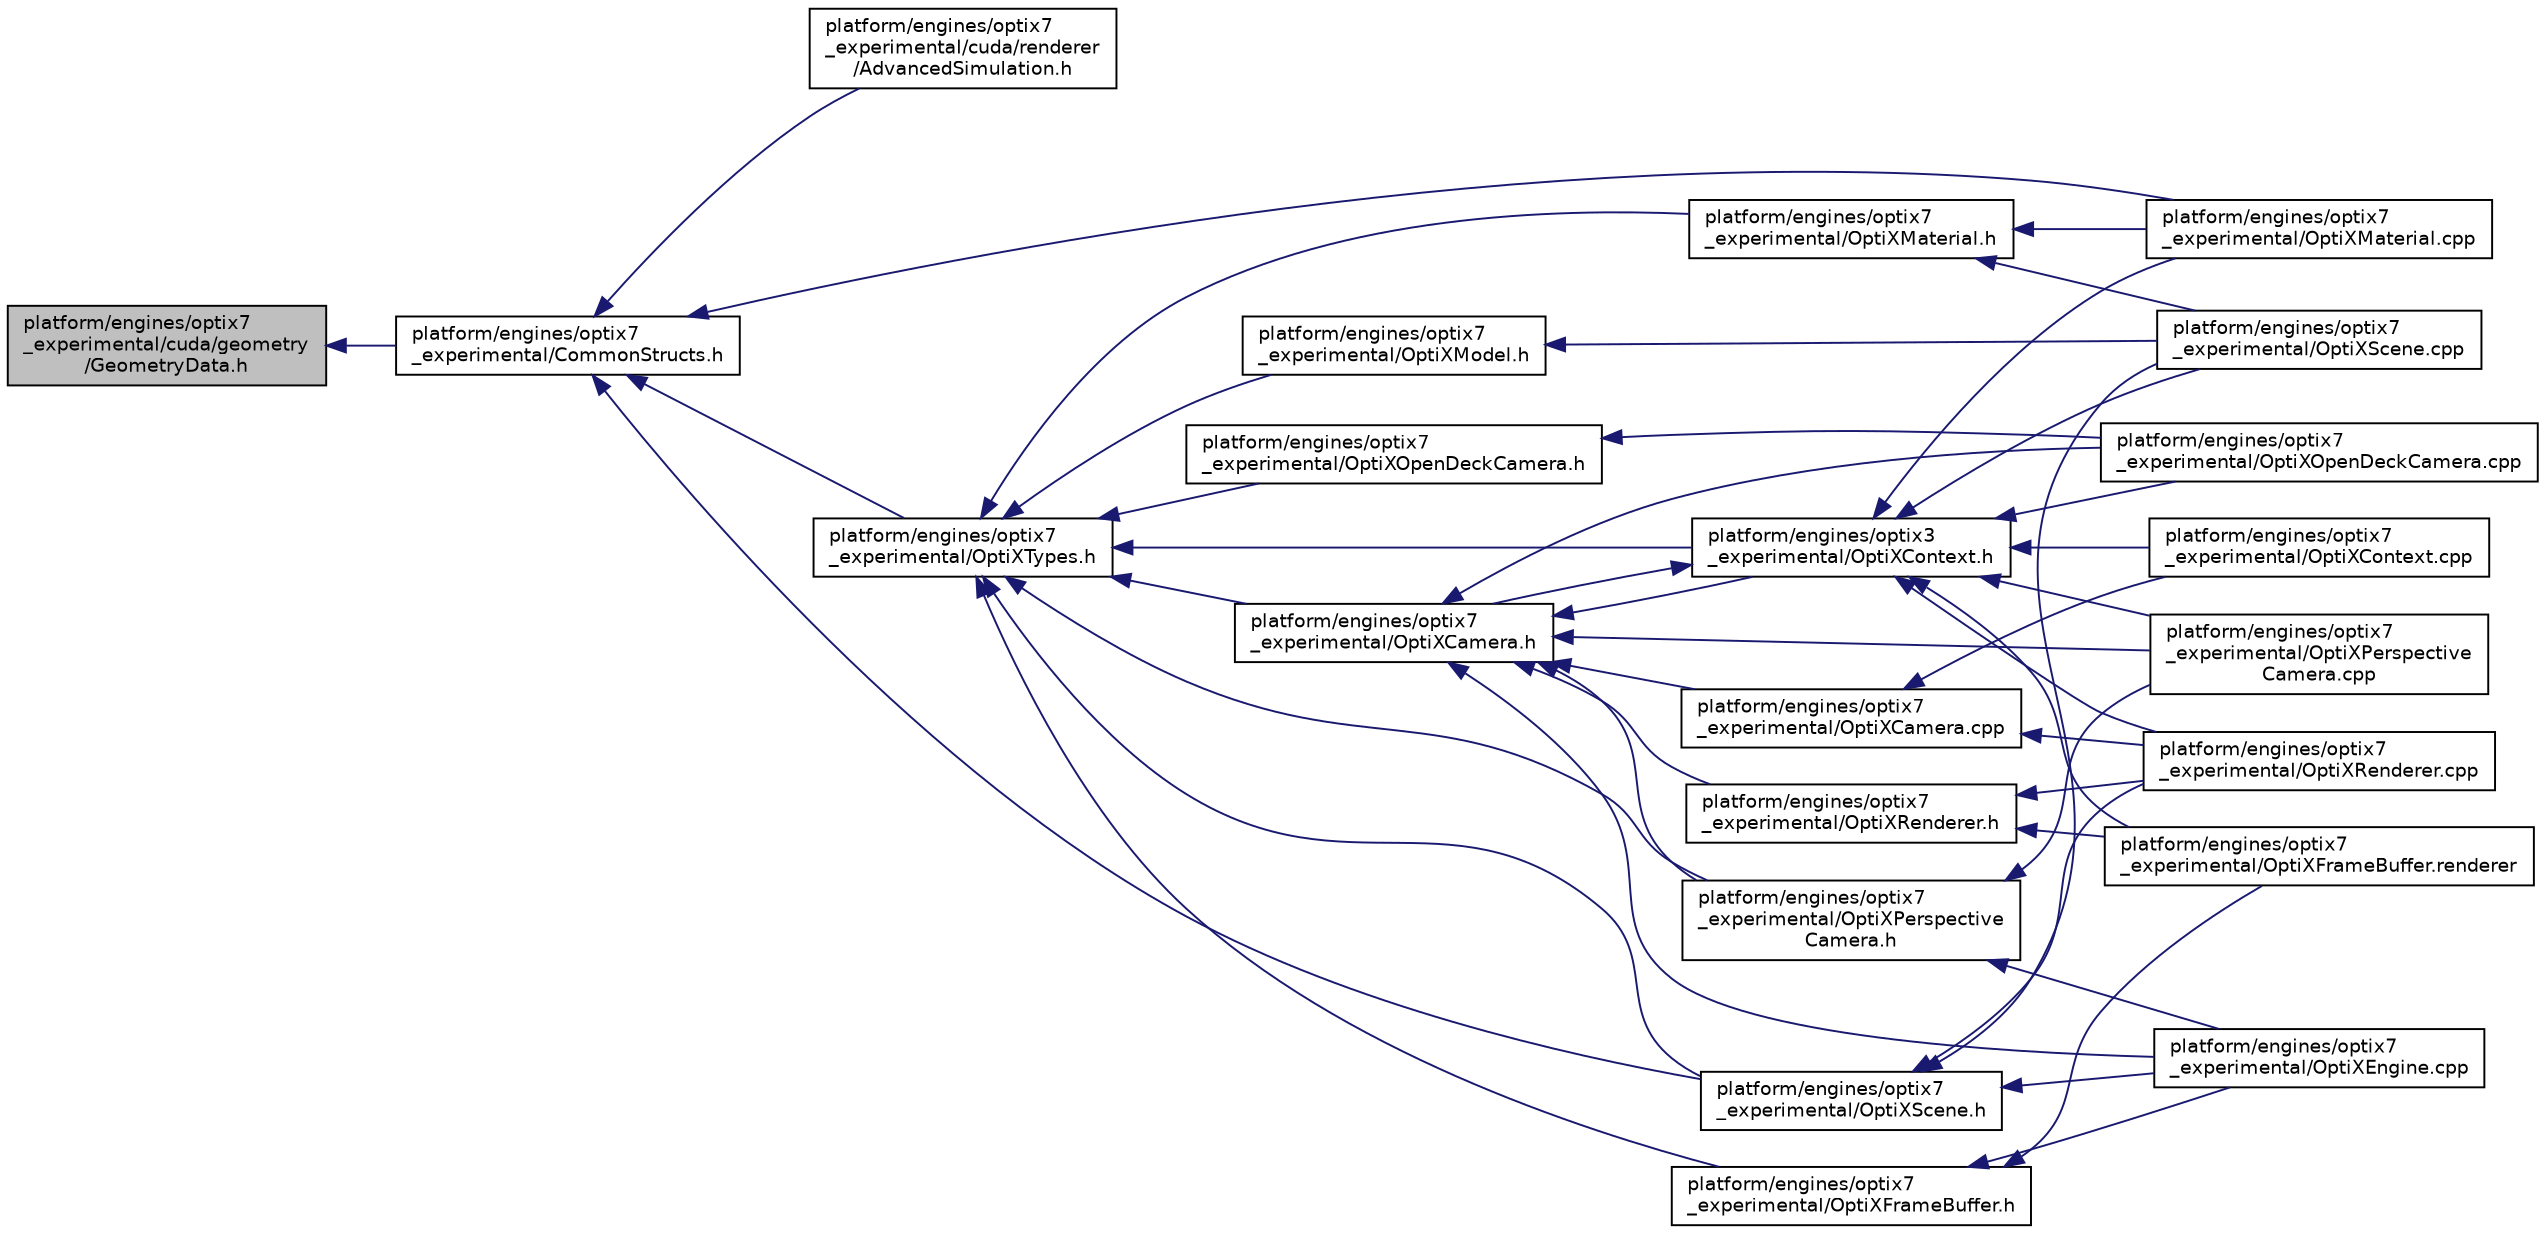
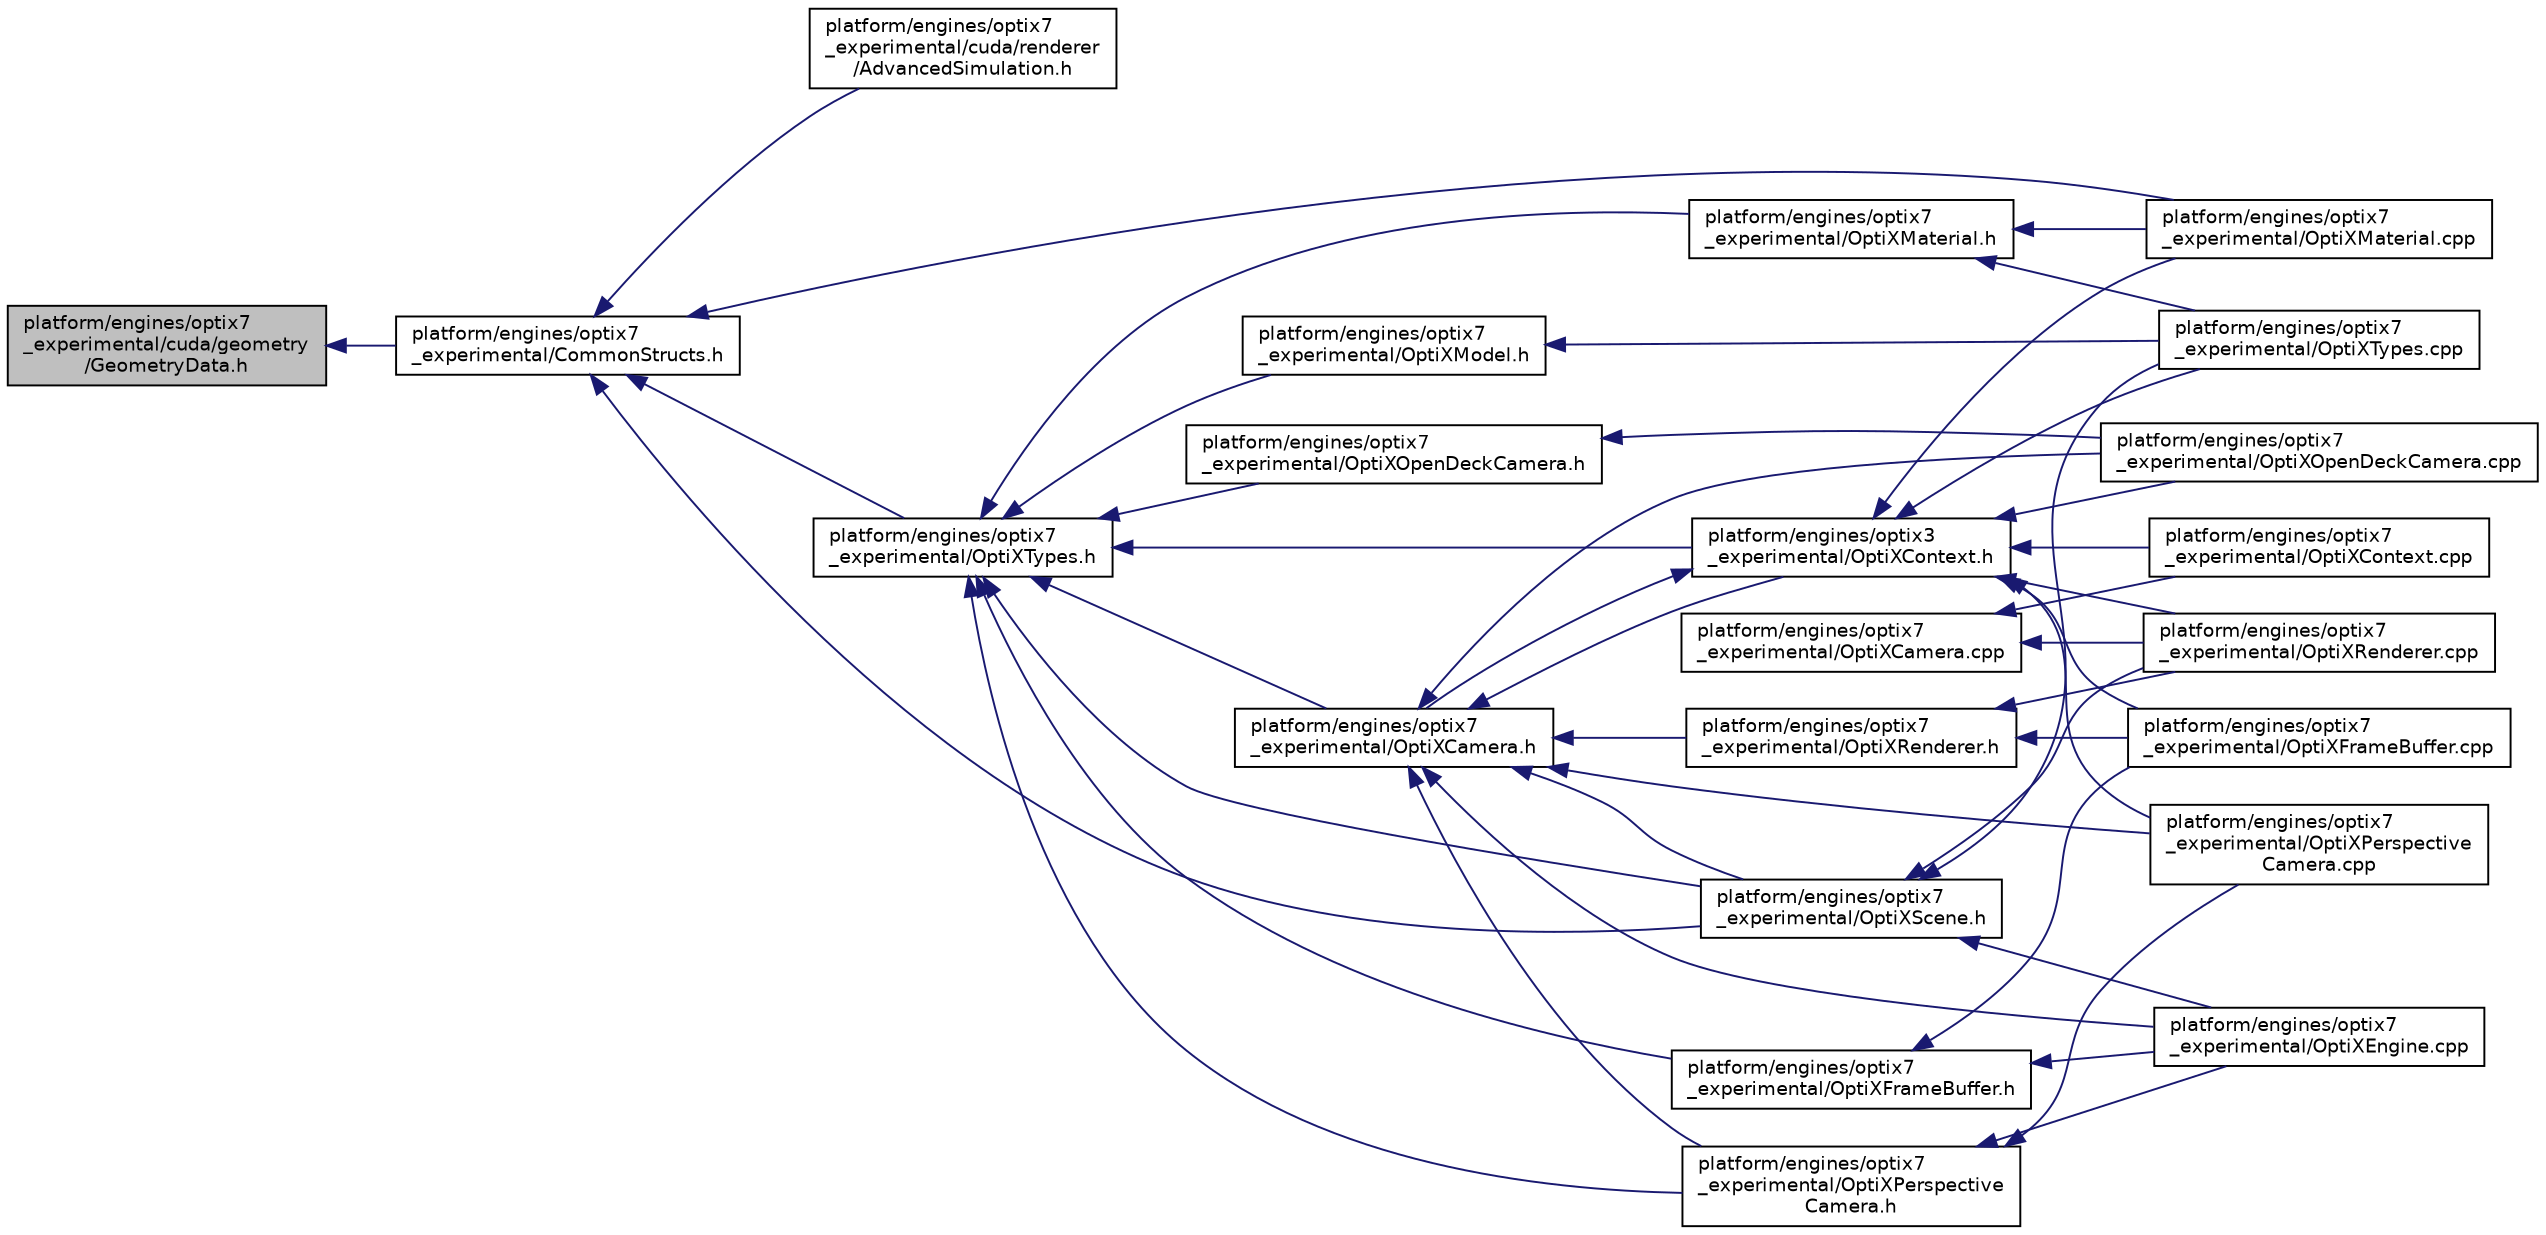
(2319, 340) -> (2319, 340)
(1632, 678) -> (1637, 826)
(2319, 856) -> (2319, 738)
